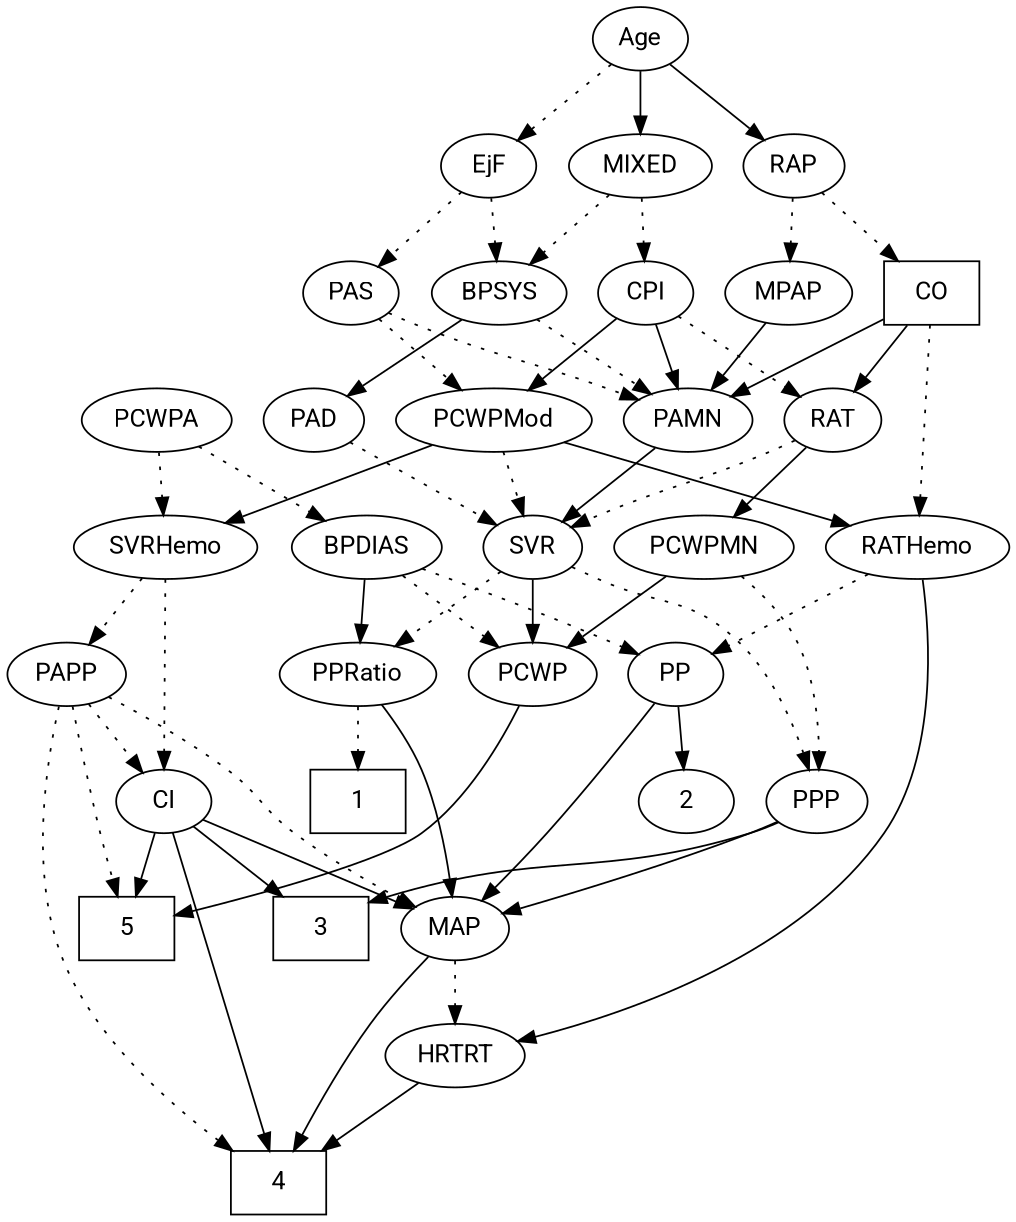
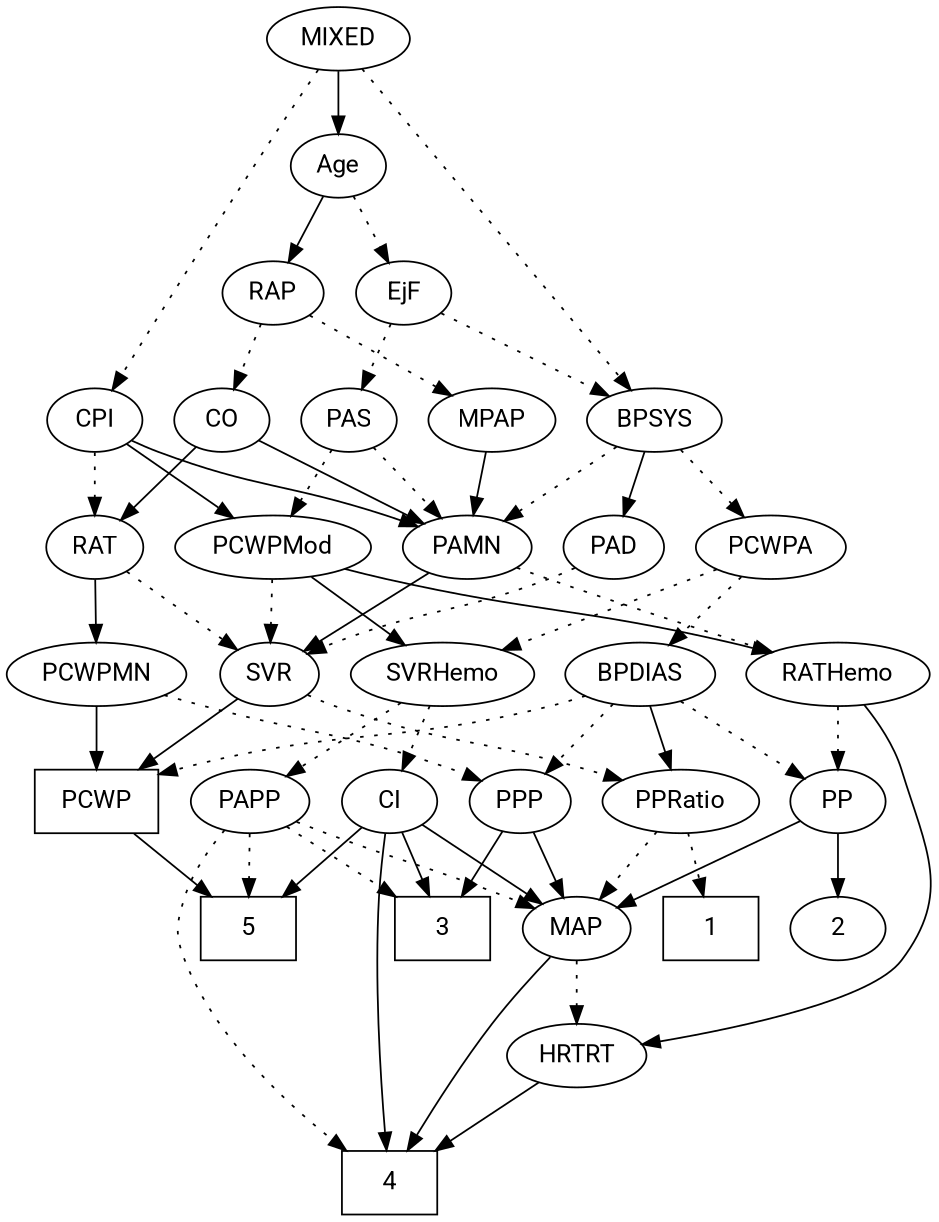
(640, 94) -> (338, 94)
(932, 293) -> (222, 420)
(925, 411) -> (642, 610)
none -> (706, 477)
(717, 625) -> (586, 732)
(533, 674) -> (97, 801)
(110, 731) -> (341, 861)
(428, 787) -> (634, 858)
